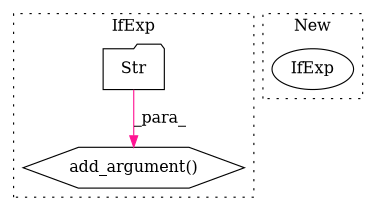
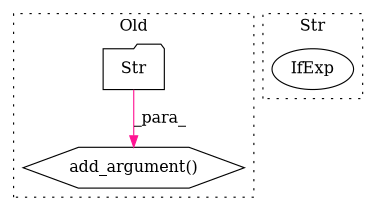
(134, 27) -> (134, 27)
(313, 27) -> (313, 27)
